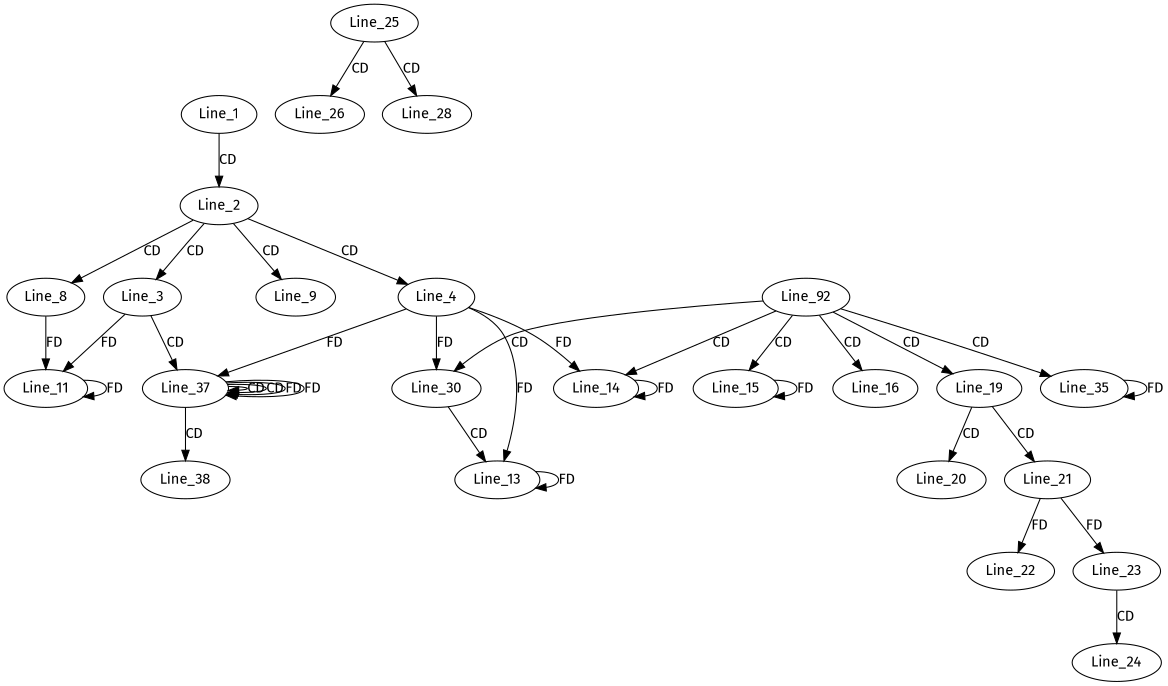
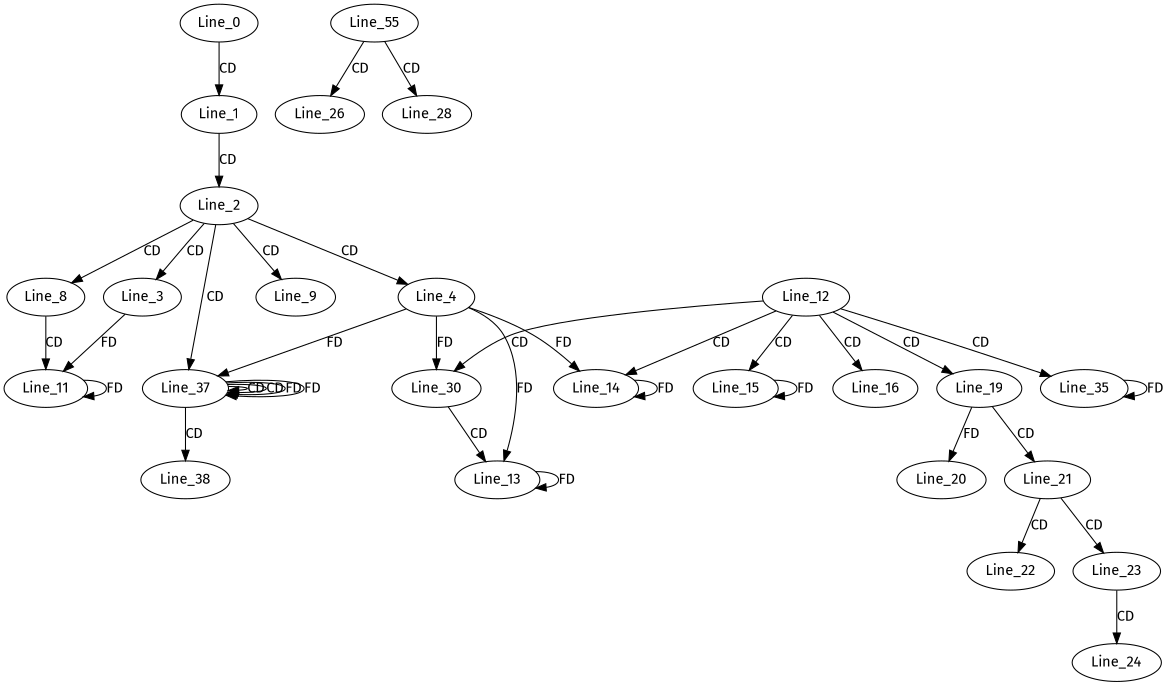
none -> (219, 23)
(374, 23) -> (374, 23)
(806, 297) -> (806, 297)
(162, 338) -> (203, 292)
(54, 343) -> (54, 343)
(971, 434) -> (971, 434)
(1040, 526) -> (1040, 526)
(1094, 526) -> (1094, 526)
